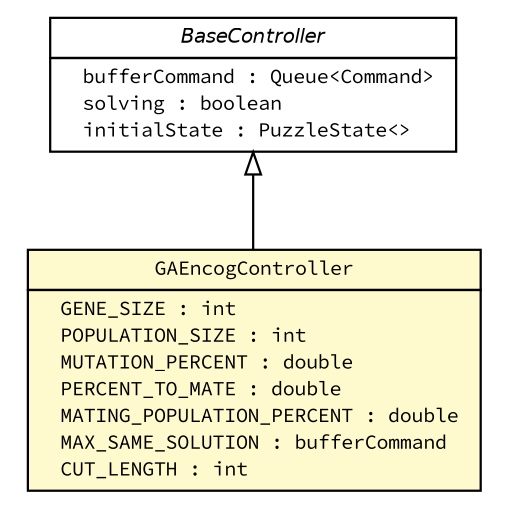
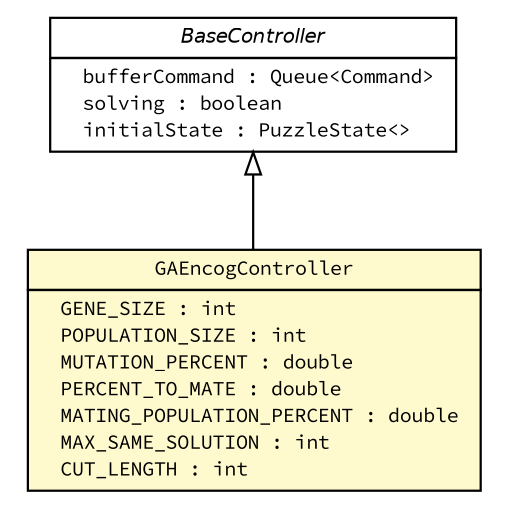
(249, 443) -> (190, 443)
